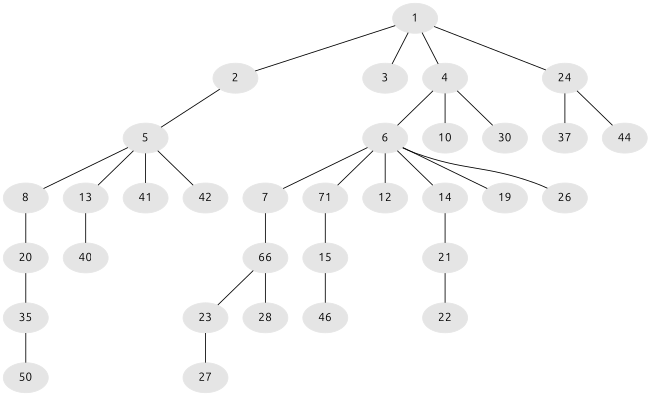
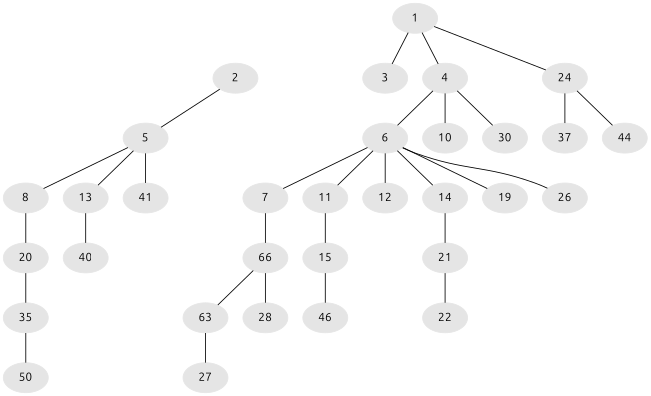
(325, 48) -> none
(205, 198) -> none
(325, 198) -> (325, 198)
(205, 318) -> (205, 318)
